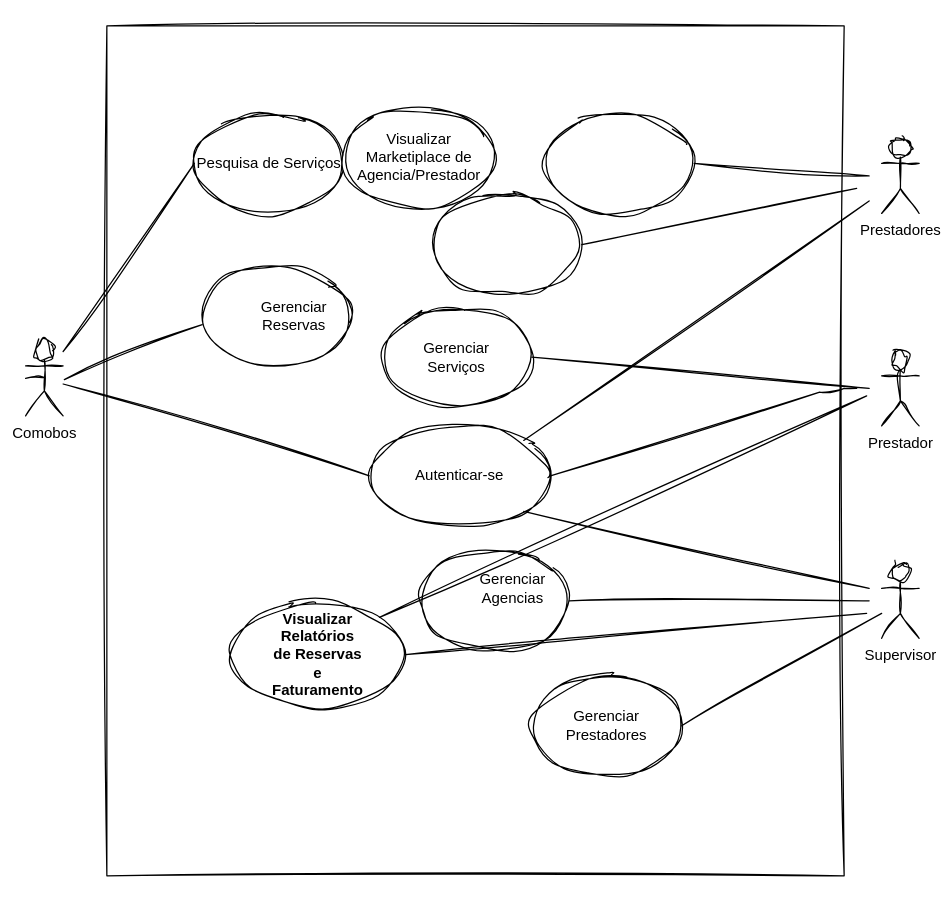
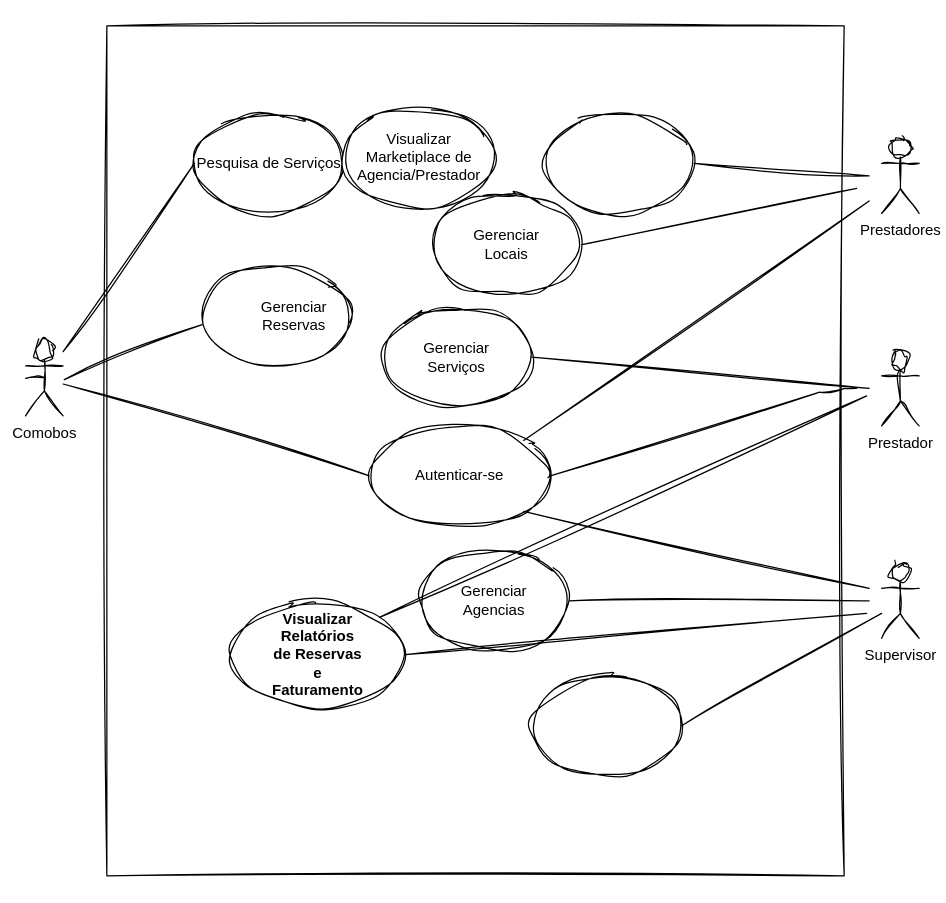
none -> (507, 244)
(513, 588) -> (494, 601)
(607, 726) -> none
